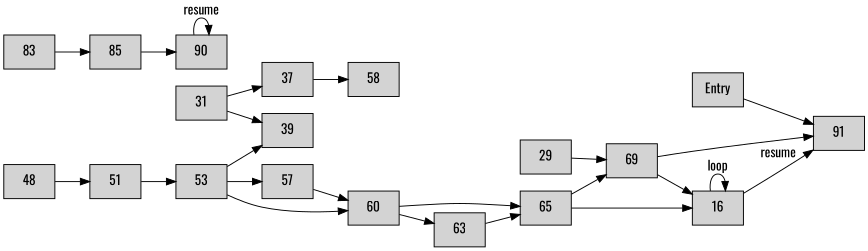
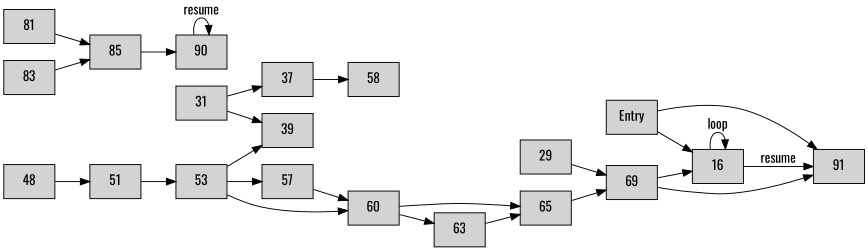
none -> (29, 26)
(627, 208) -> (671, 140)
